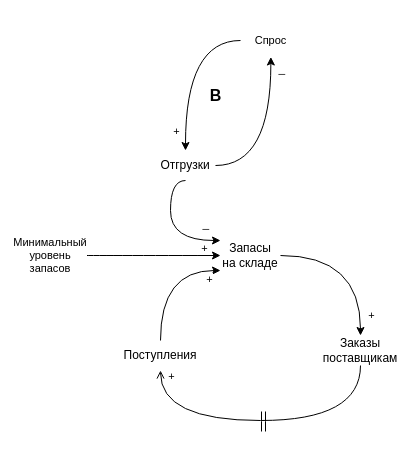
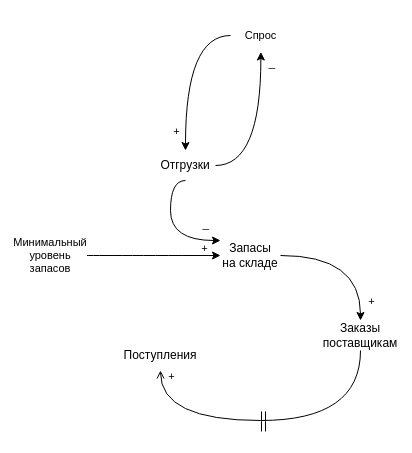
(271, 41) -> (261, 36)
(216, 96) -> none
(171, 292) -> none
(361, 351) -> (361, 336)
